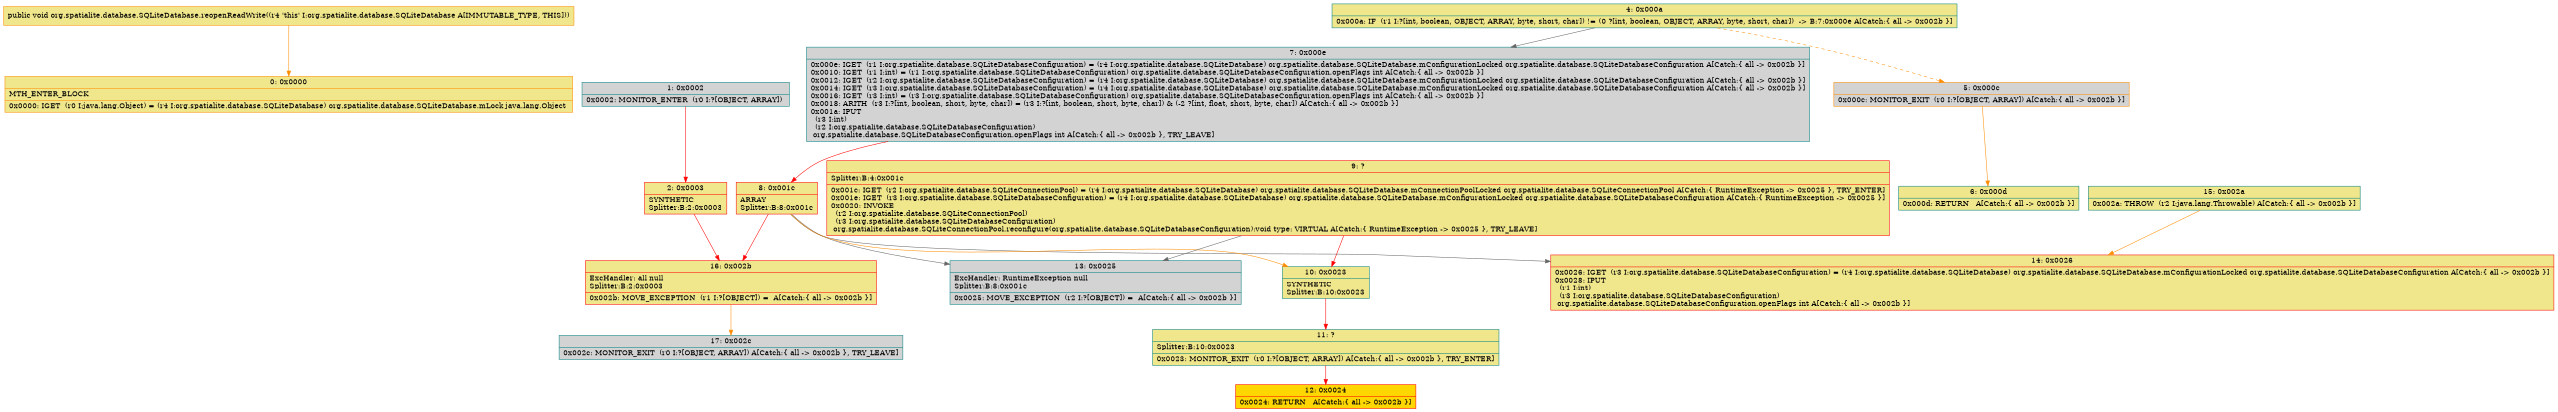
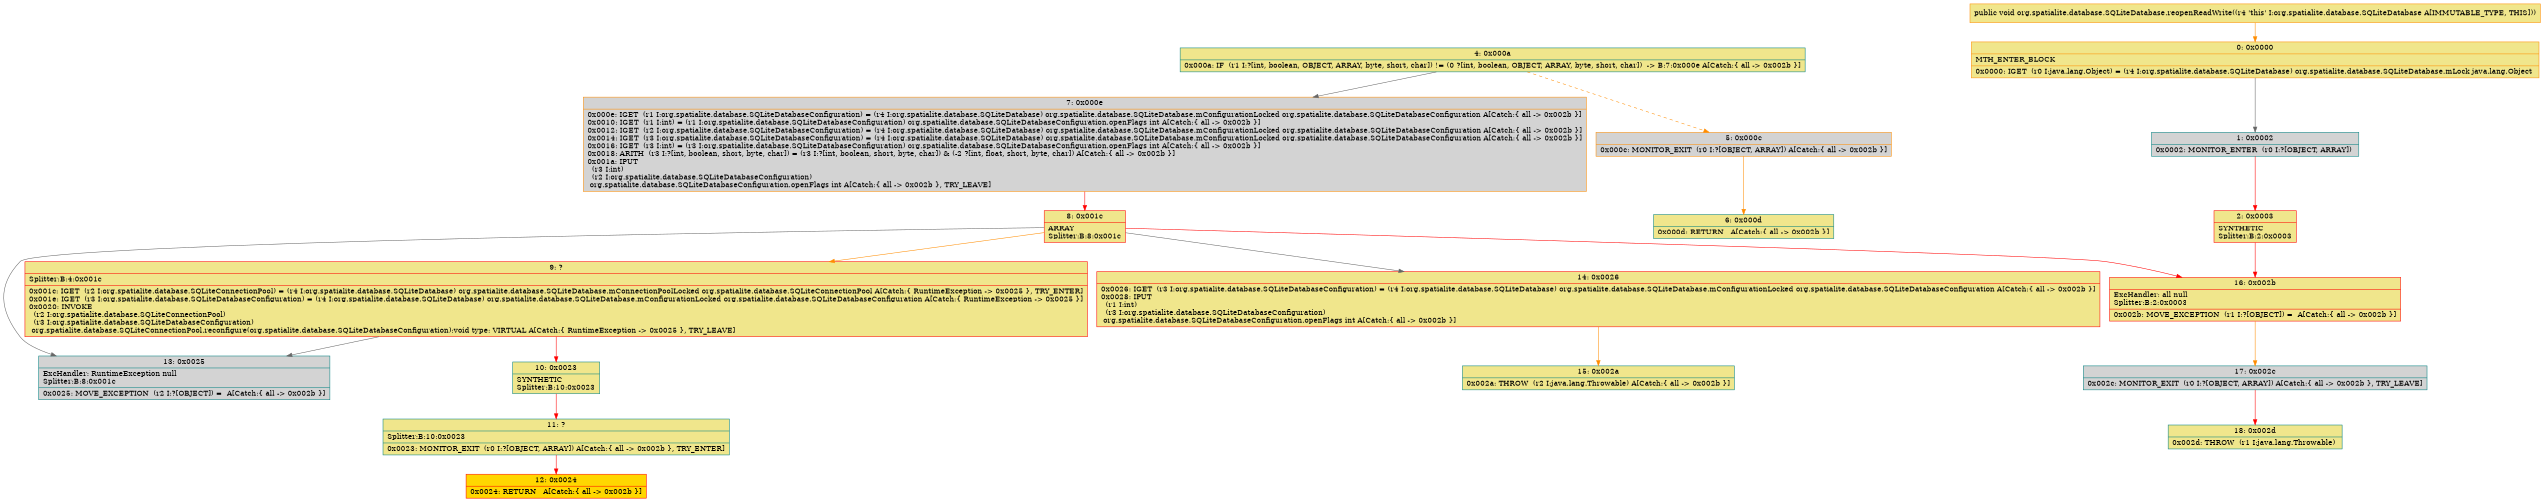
(1308, 94) -> (1085, 144)
none -> (2255, 102)
(2157, 231) -> (1598, 344)
(1121, 250) -> (939, 247)
none -> (2255, 437)
